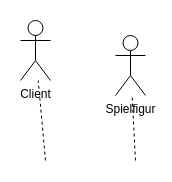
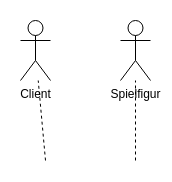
(131, 66) -> (136, 51)
